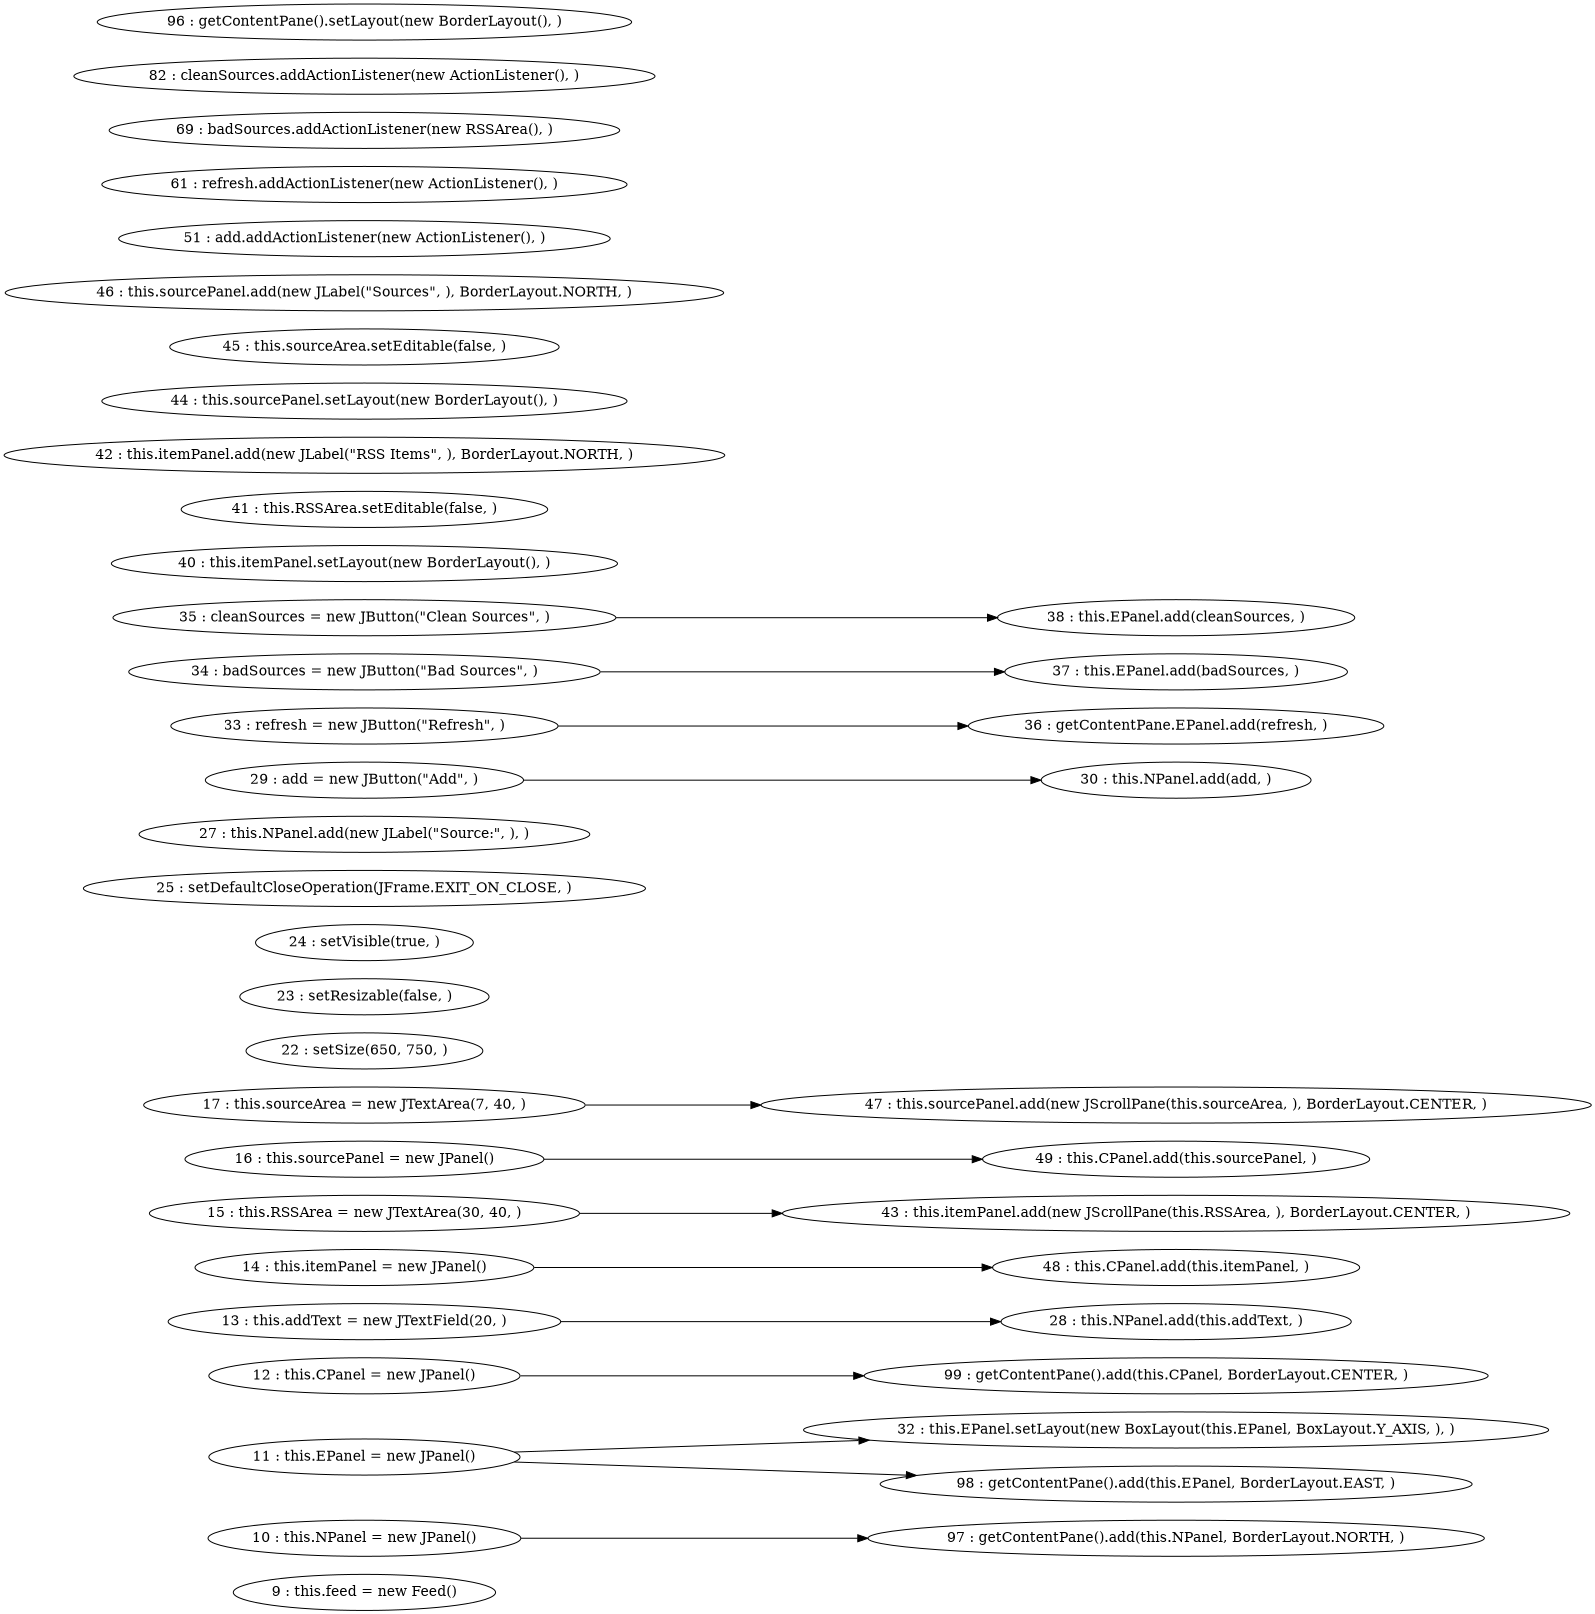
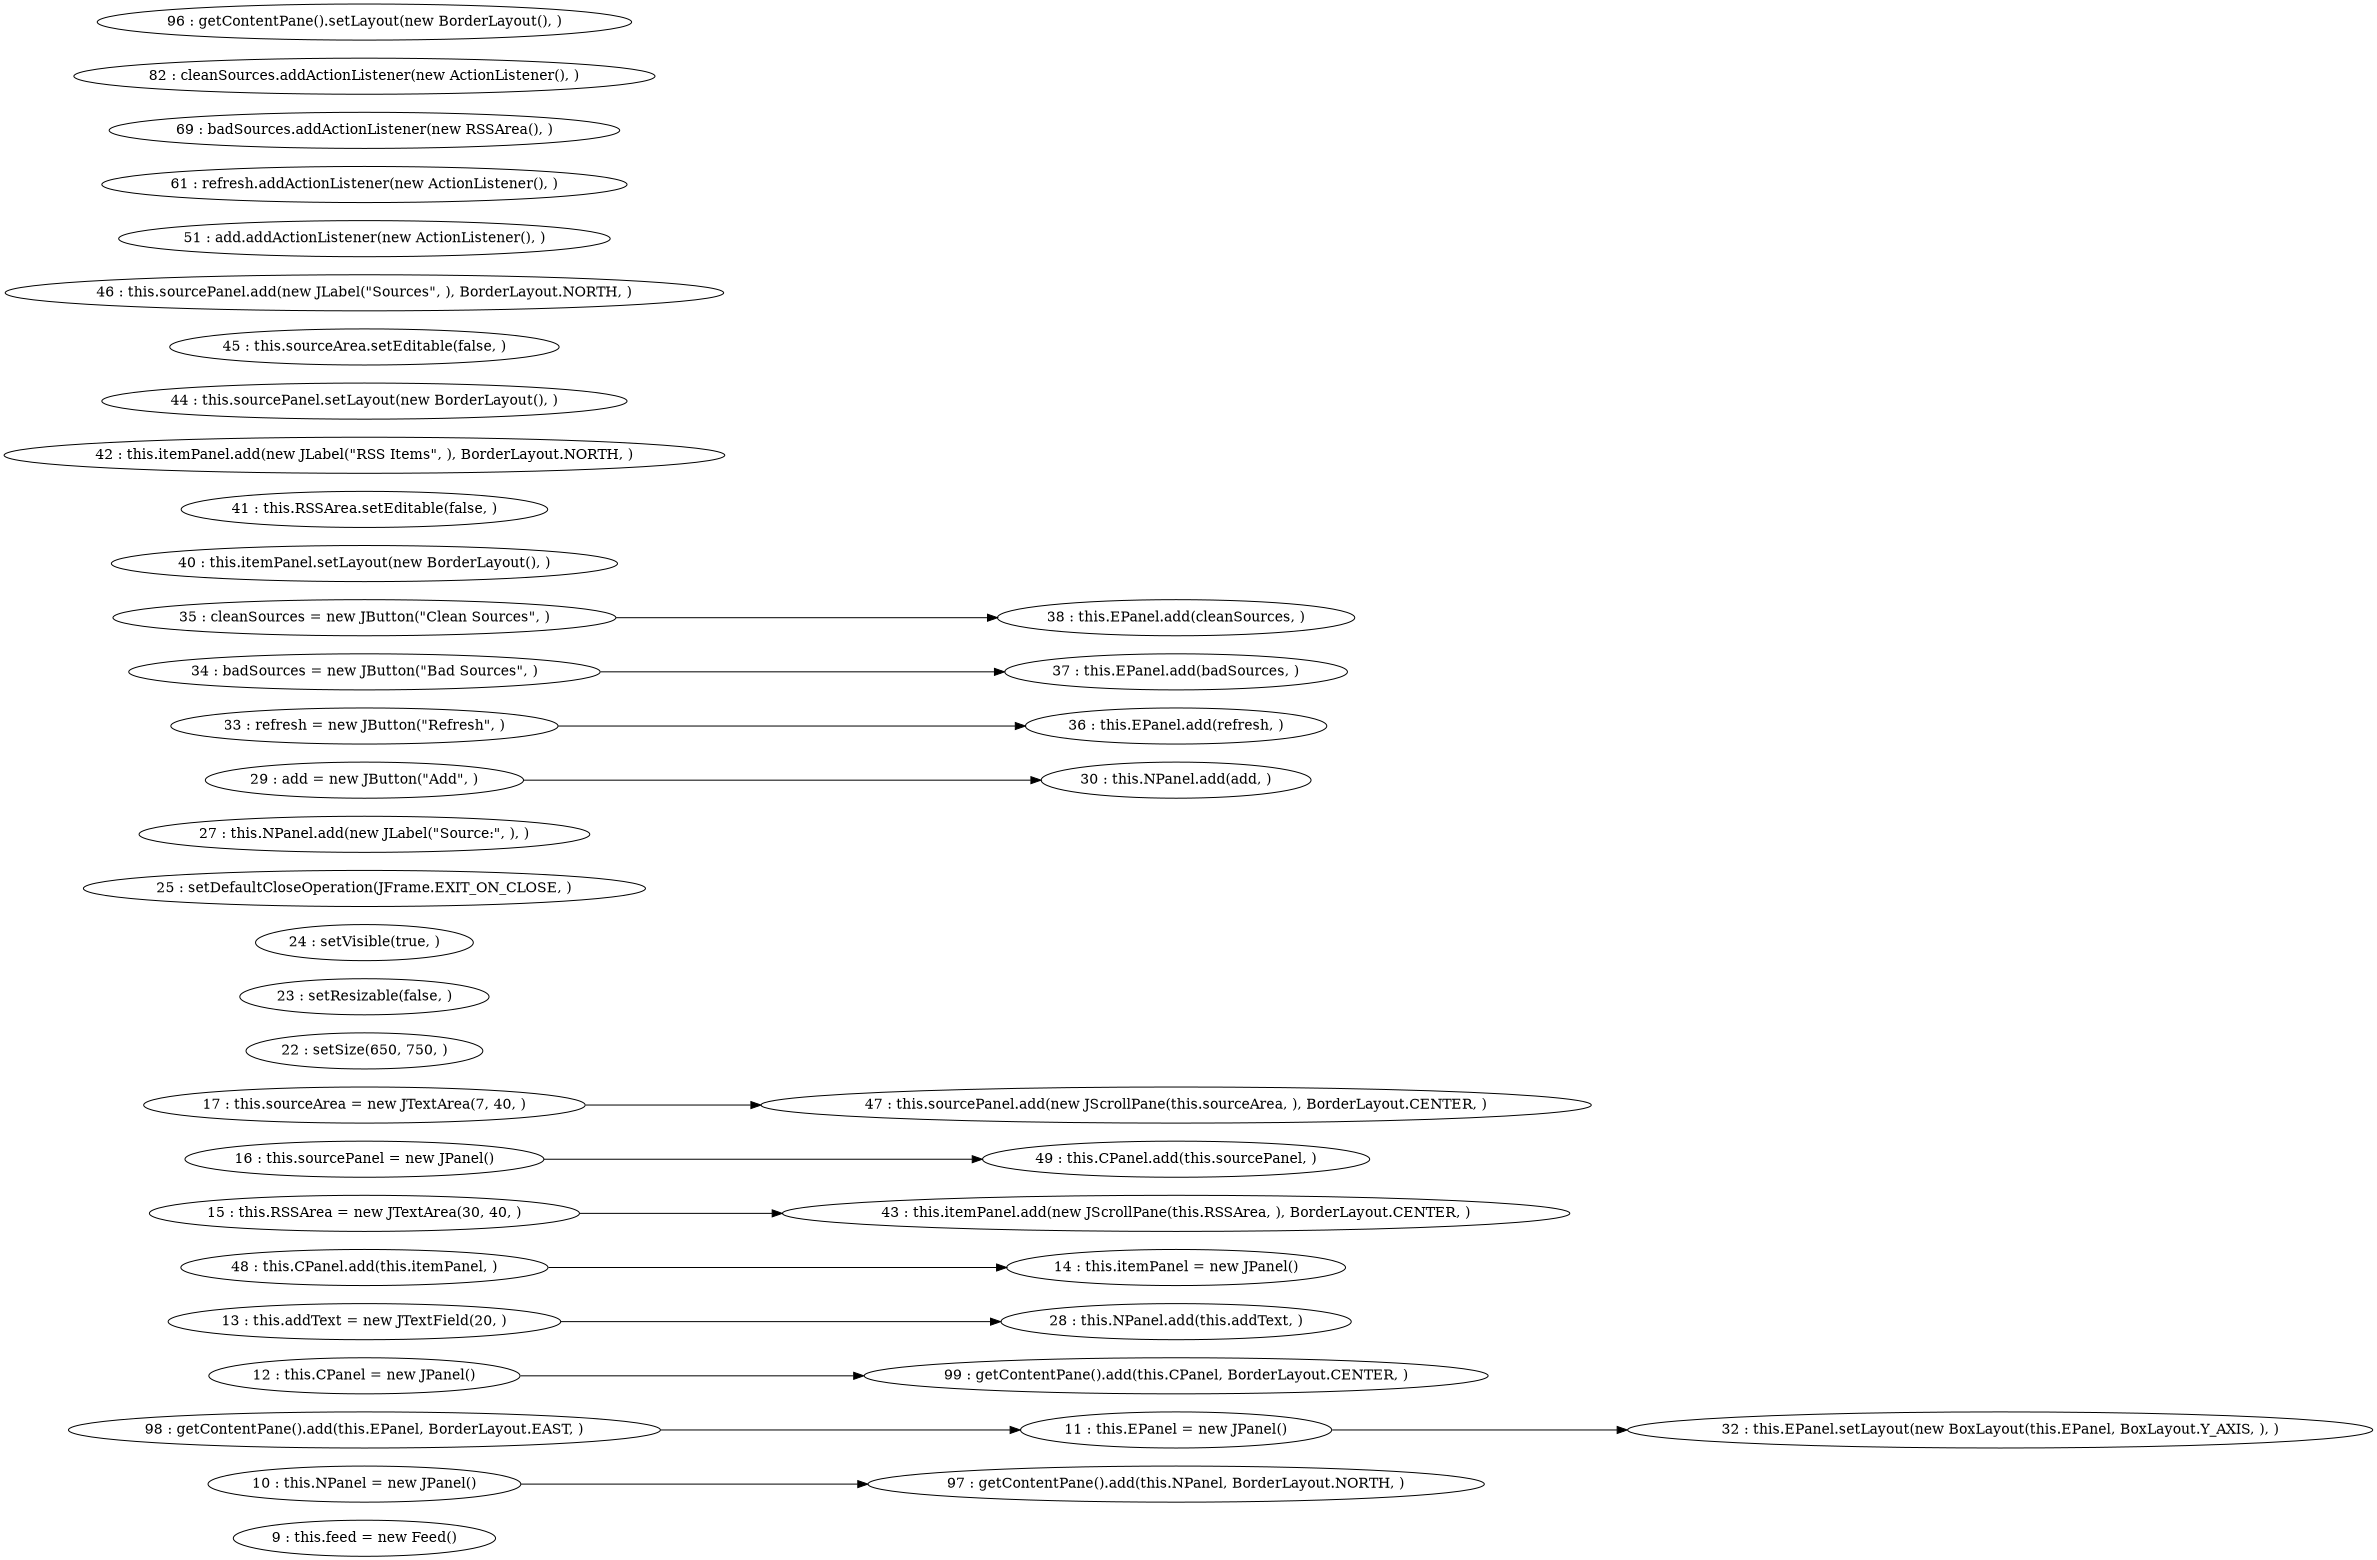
(1176, 726) -> (1176, 726)
(758, 1268) -> (772, 1268)
(710, 1469) -> (835, 1430)
